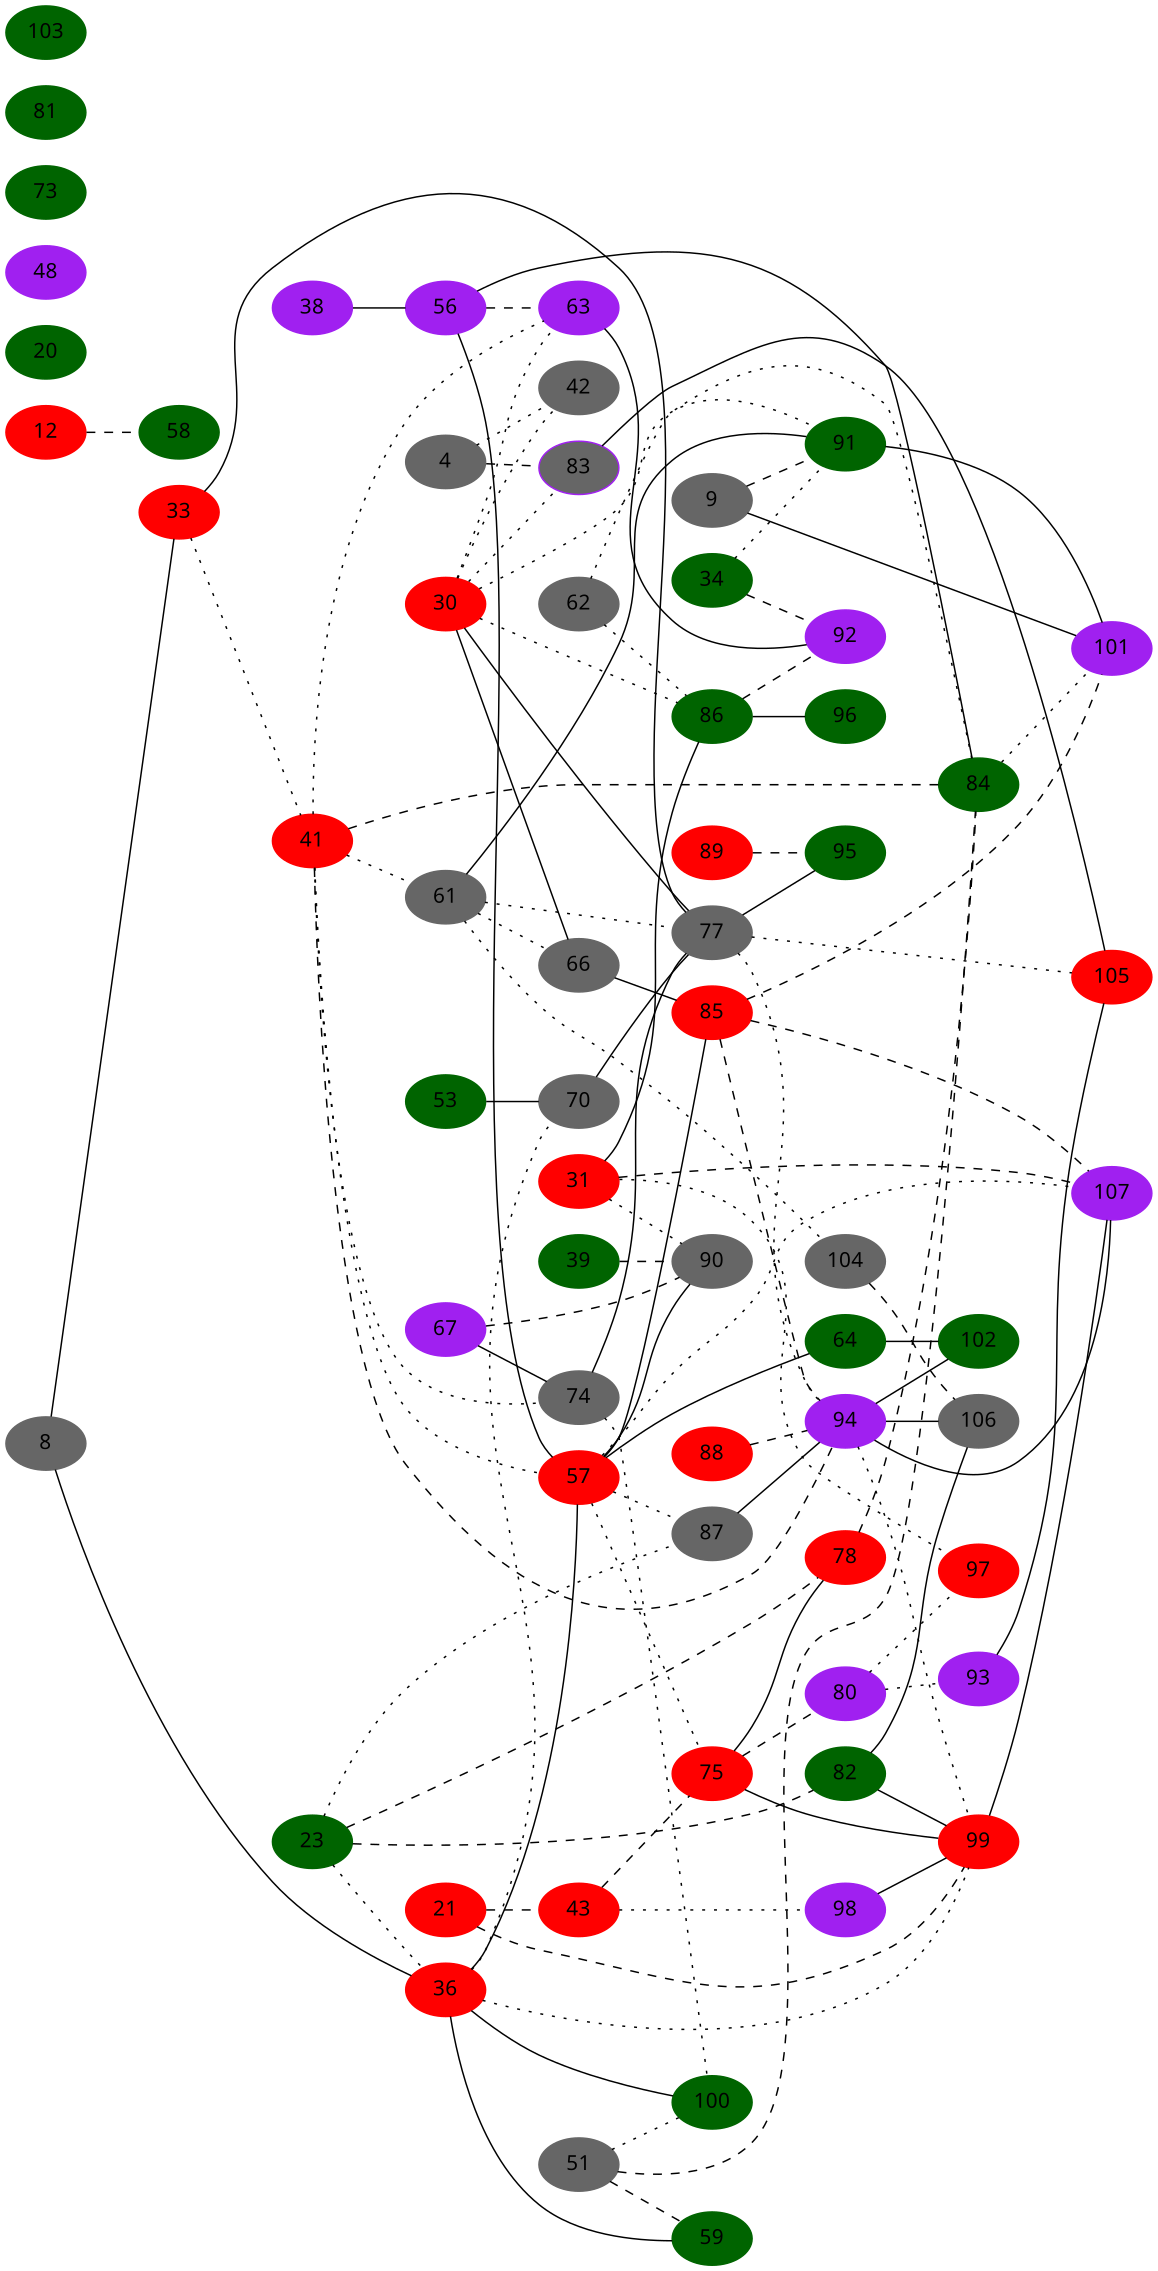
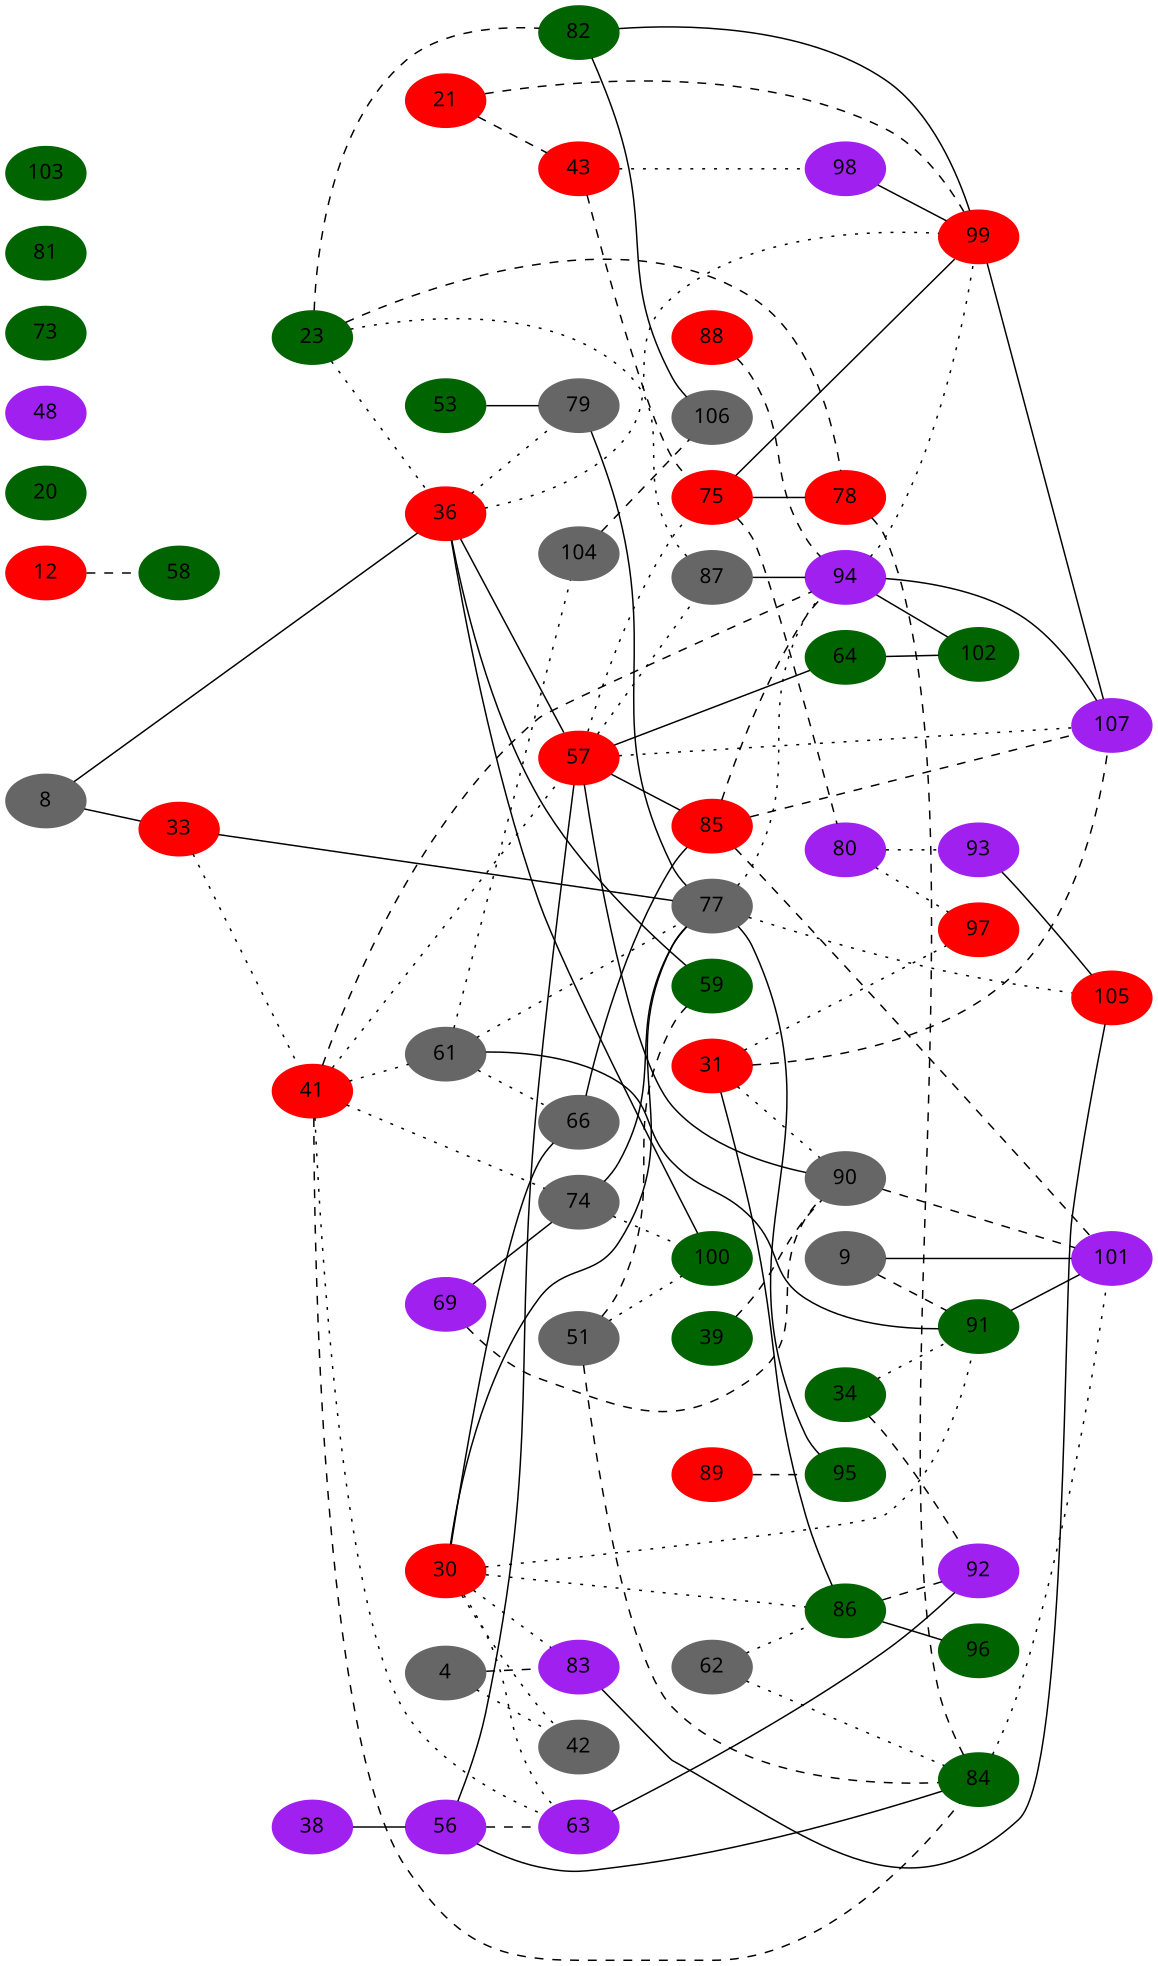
(579, 468) -> (579, 1667)
(579, 1102) -> (579, 406)
none -> (979, 1219)
(446, 1330) -> (446, 1304)
(911, 1421) -> none
